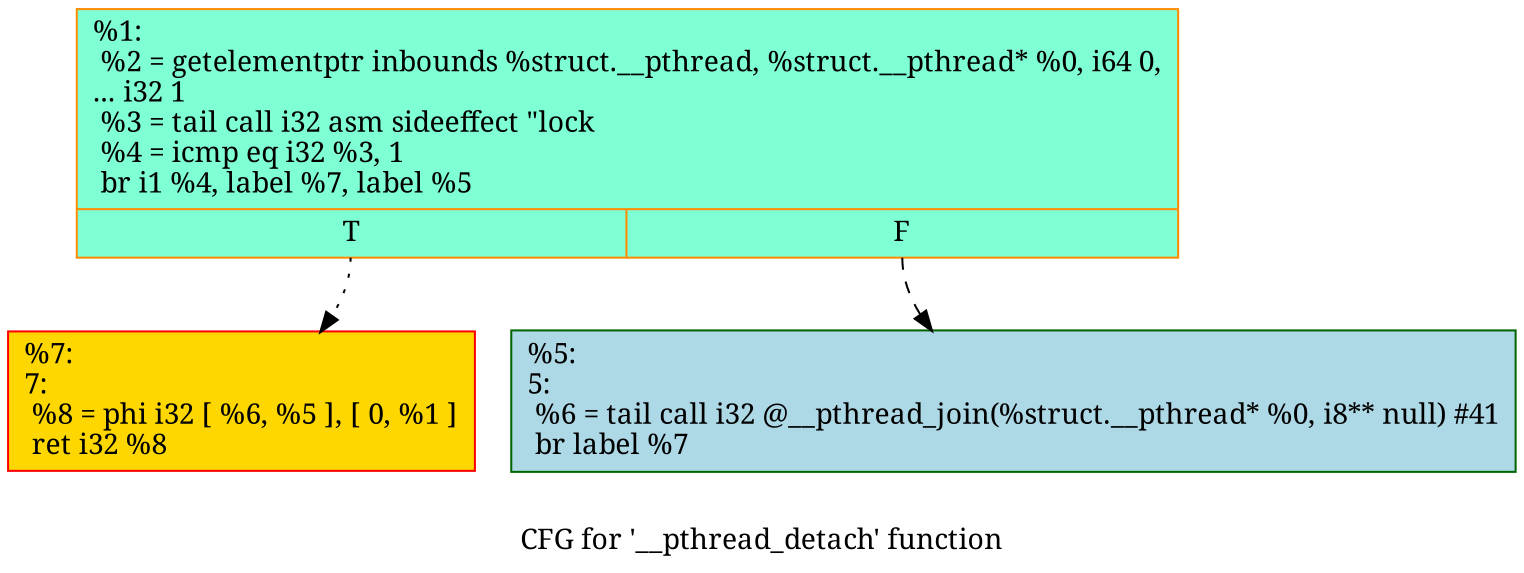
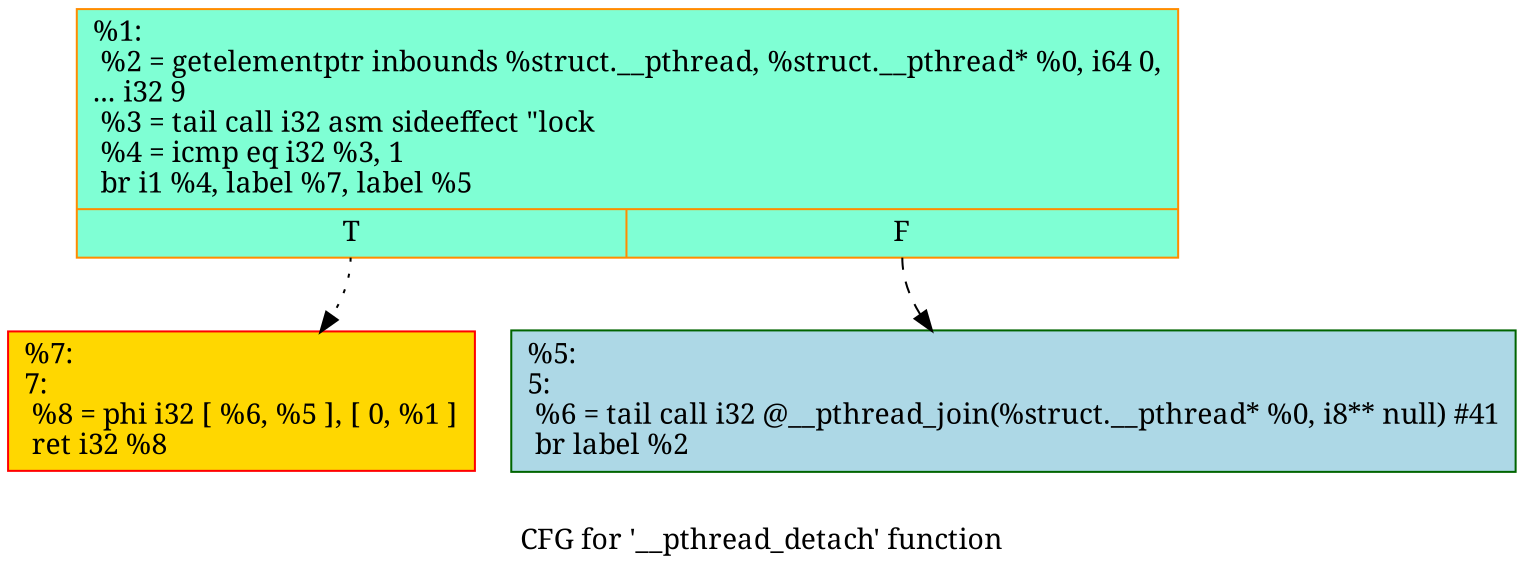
(139, 93) -> (139, 93)
(608, 446) -> (608, 446)
